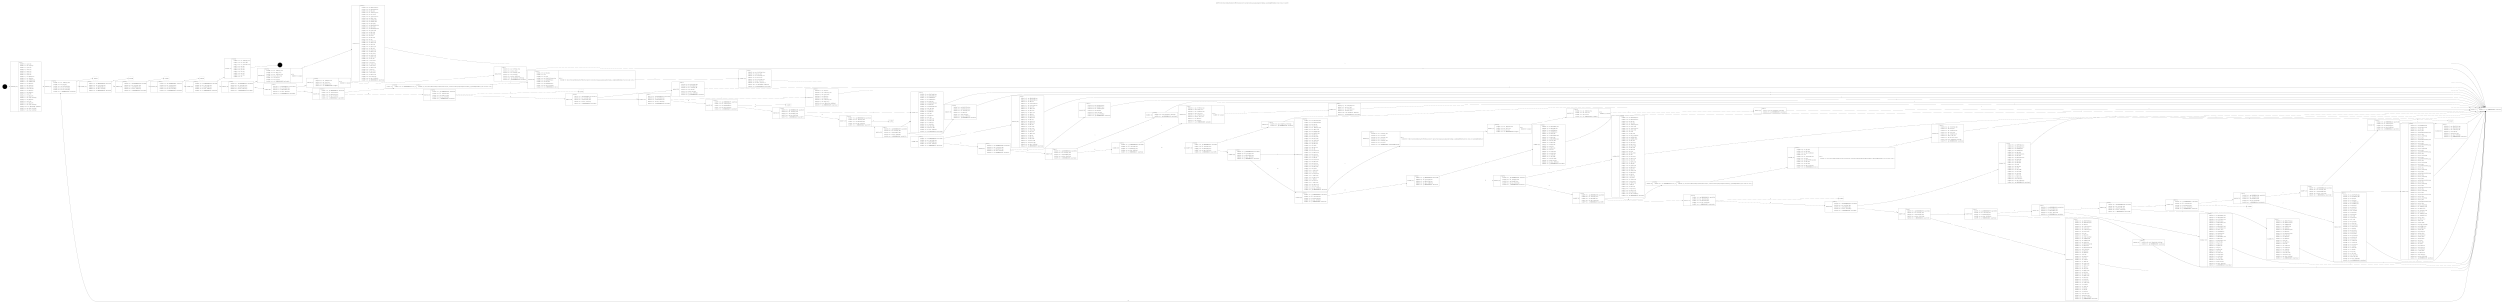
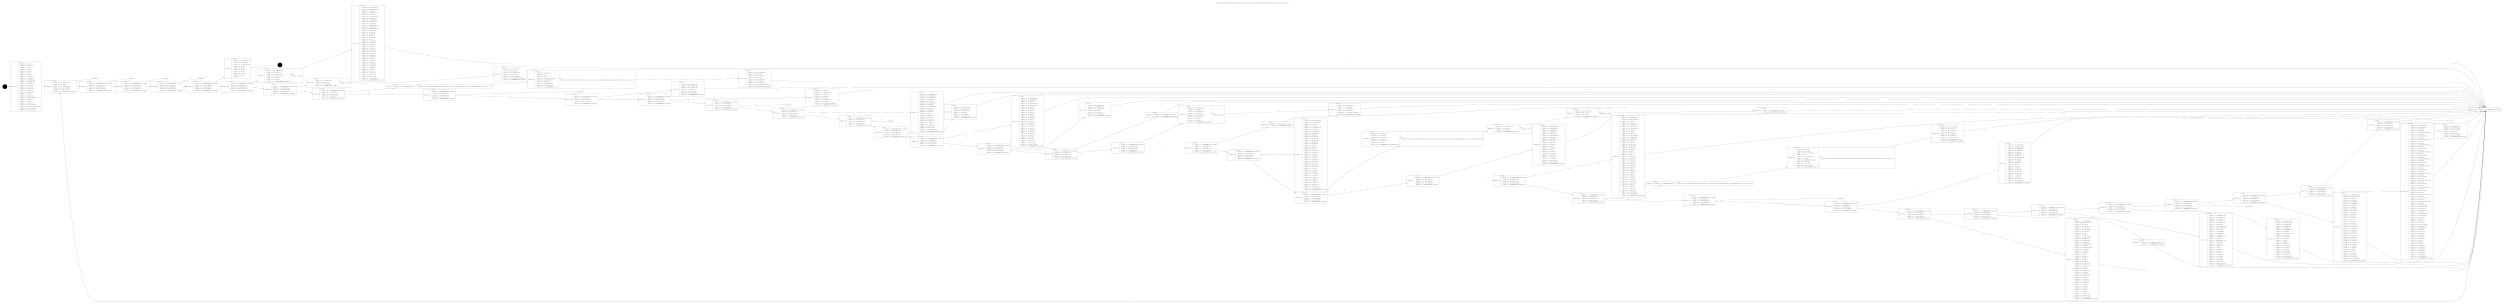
(906, 124) -> (909, 137)
